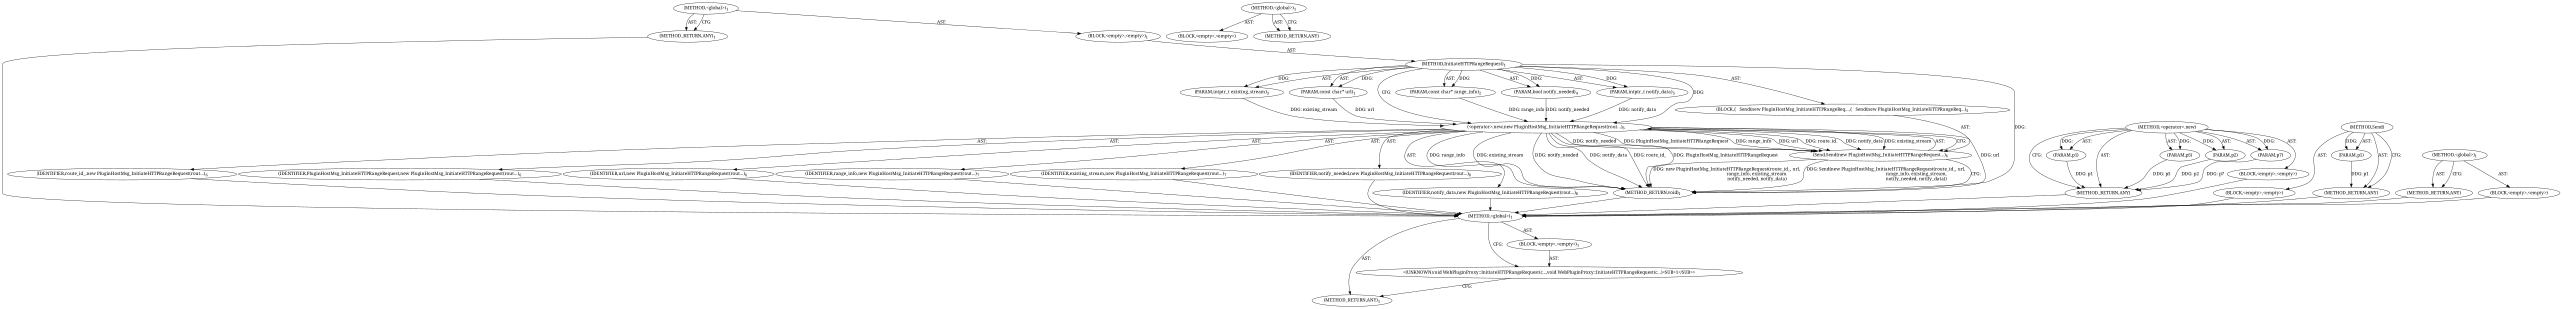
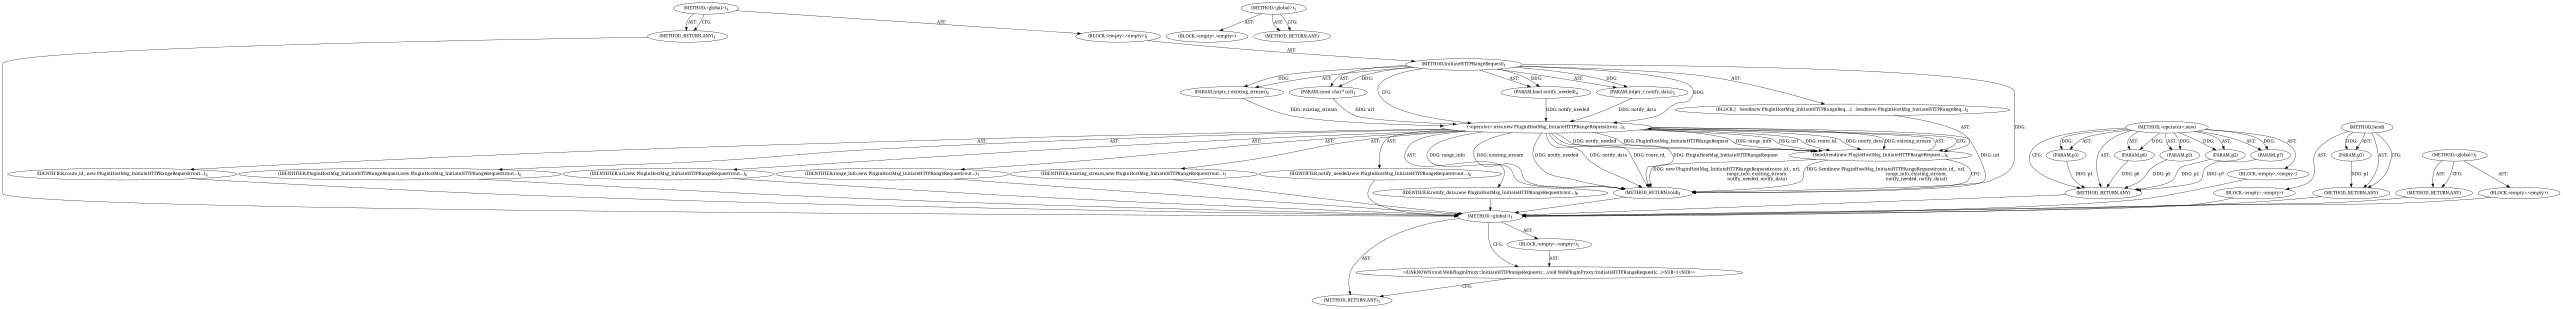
(1445, 92) -> none
none -> (2134, 155)
